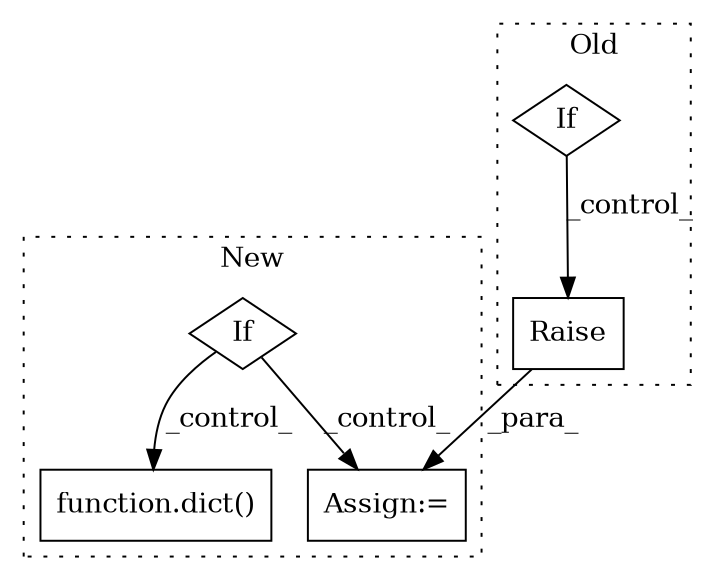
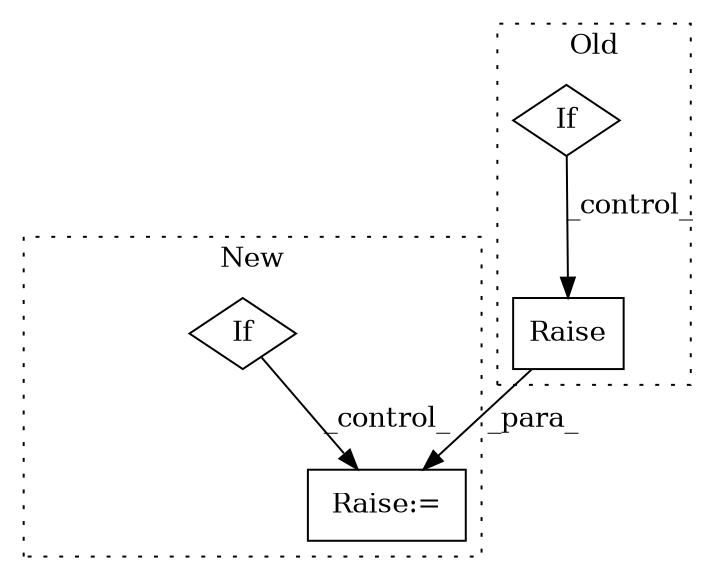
(156, 505) -> none
(387, 505) -> (387, 505)
